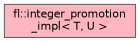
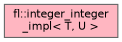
(70, 21) -> (61, 21)
